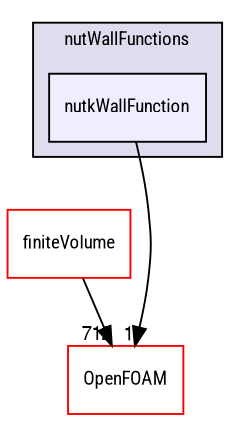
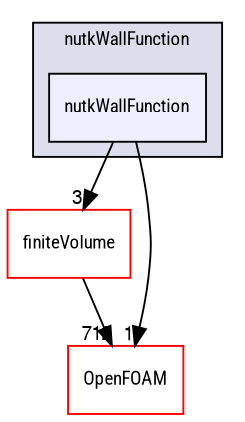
(128, 41) -> (128, 41)
none -> (101, 169)
